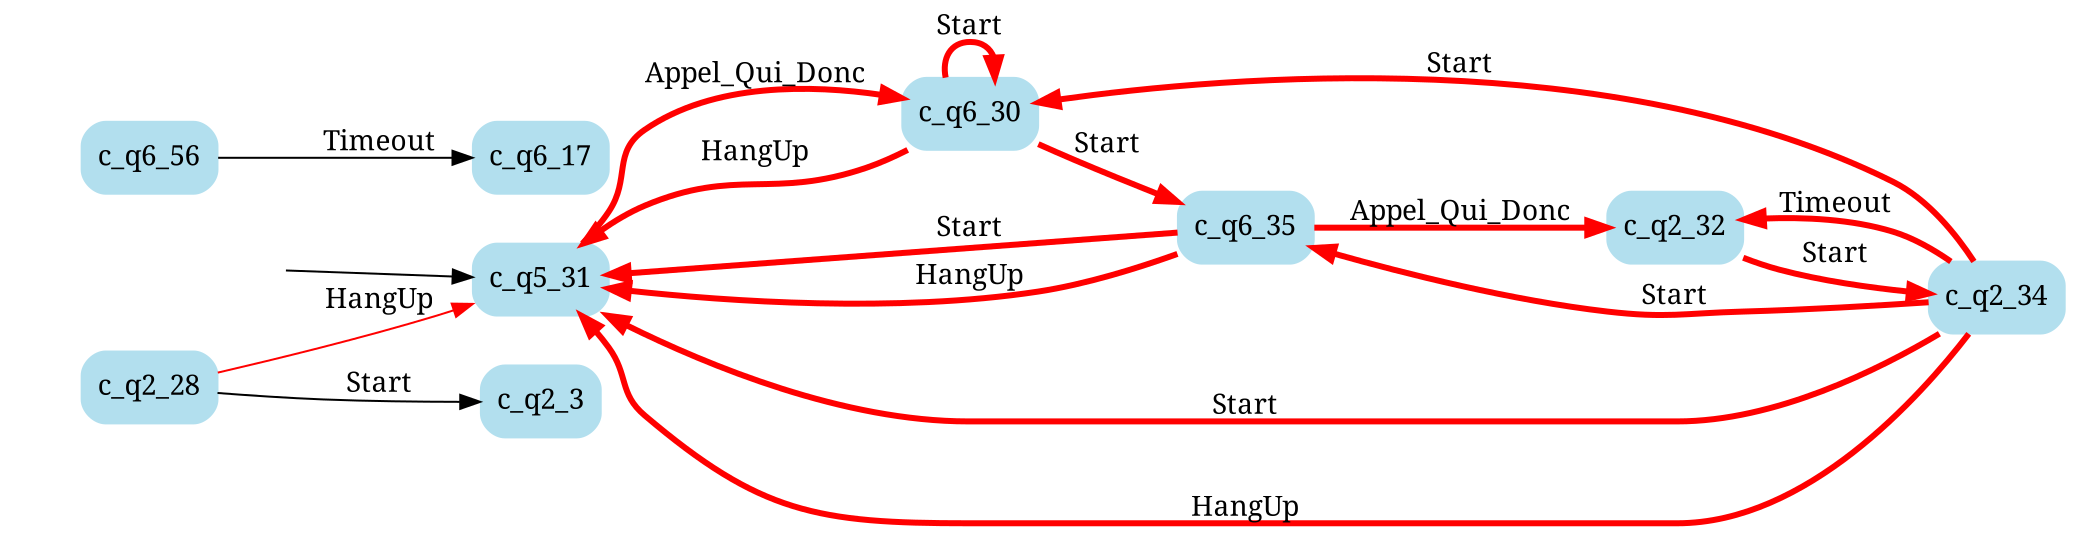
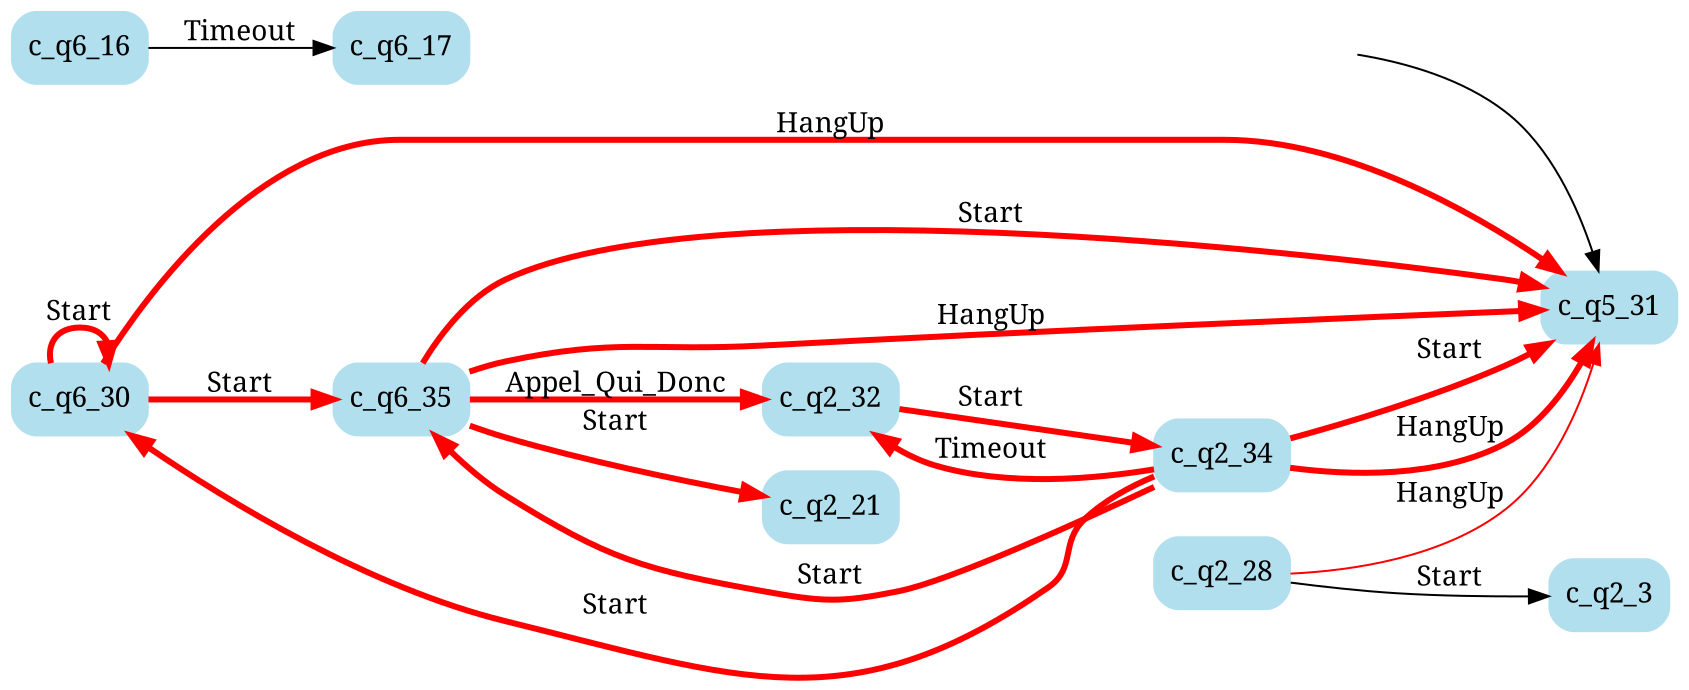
(695, 105) -> none
(150, 158) -> (80, 48)
none -> (831, 507)
